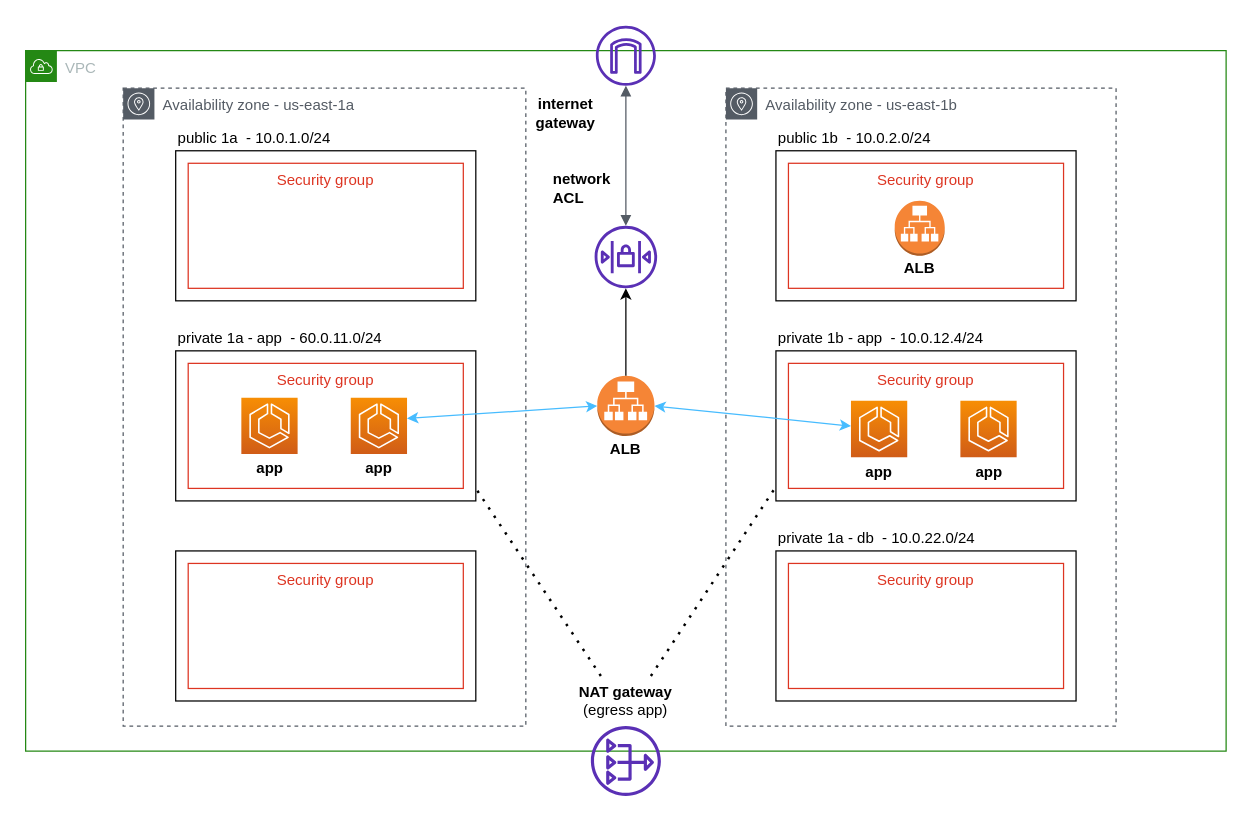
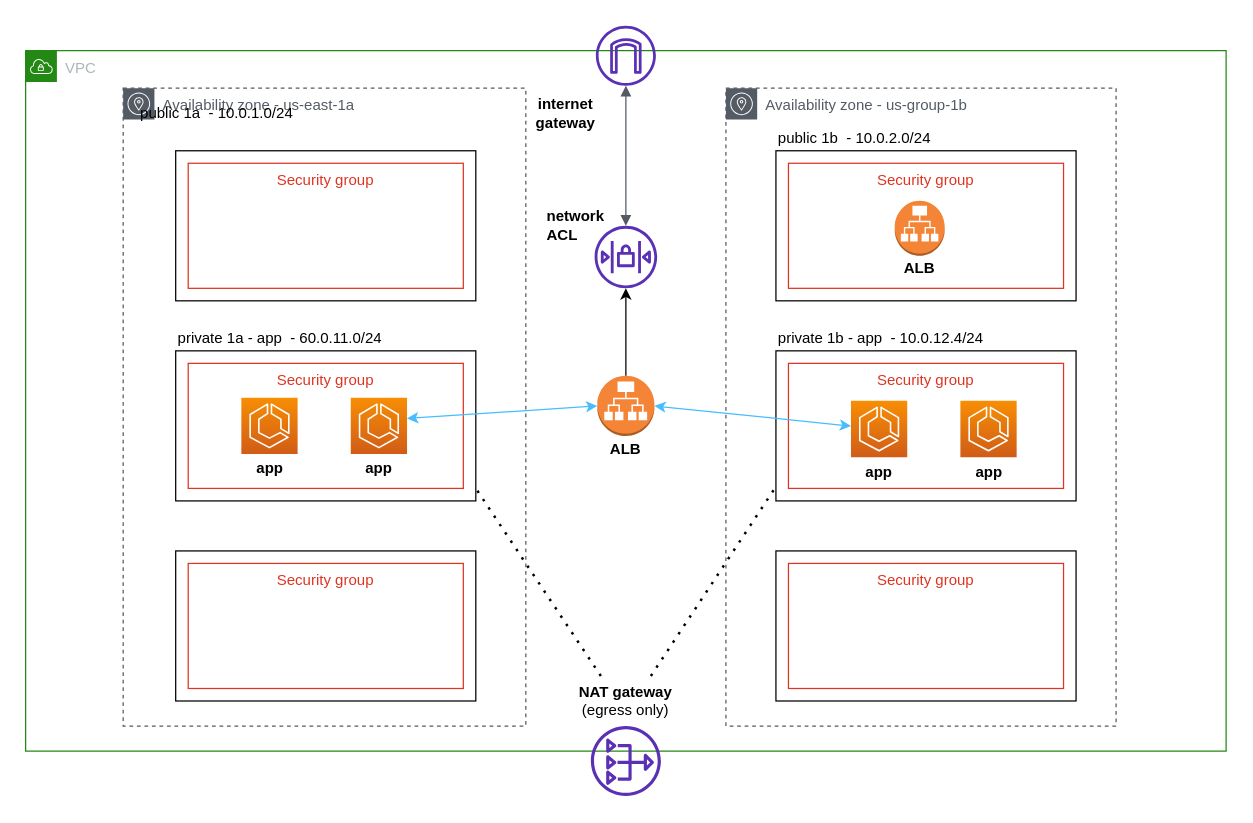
(876, 106) -> (880, 106)
(269, 138) -> (232, 113)
(576, 188) -> (569, 226)
(894, 538) -> none
(626, 701) -> (626, 701)
